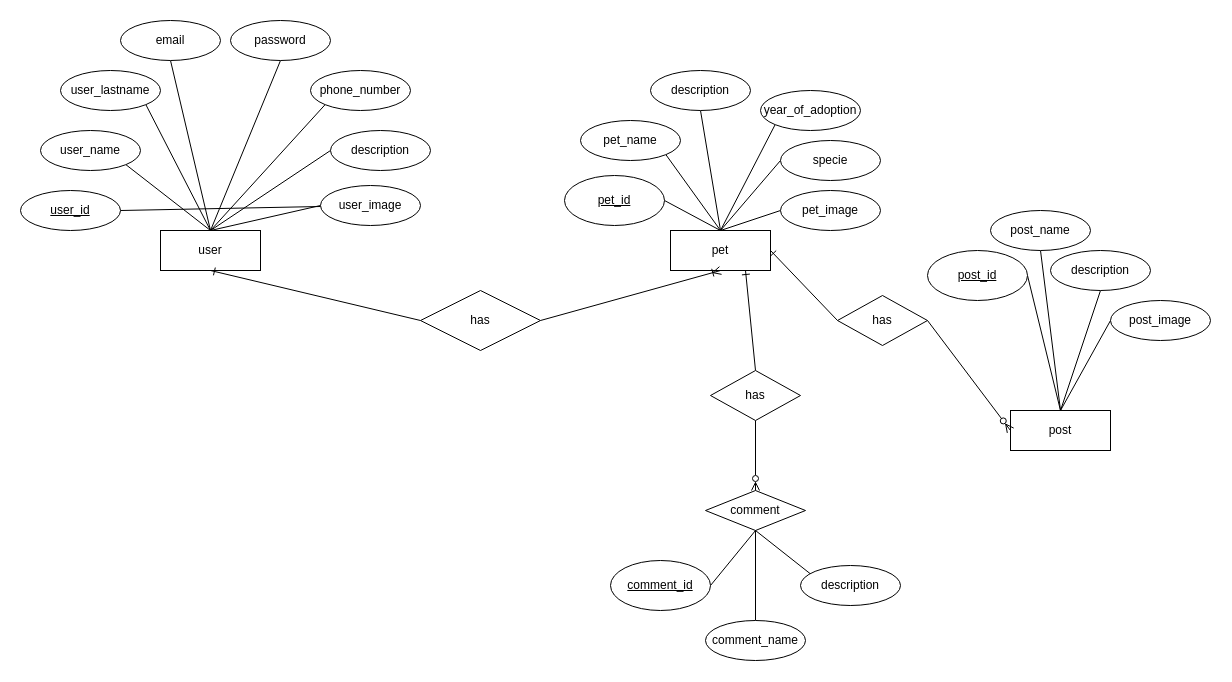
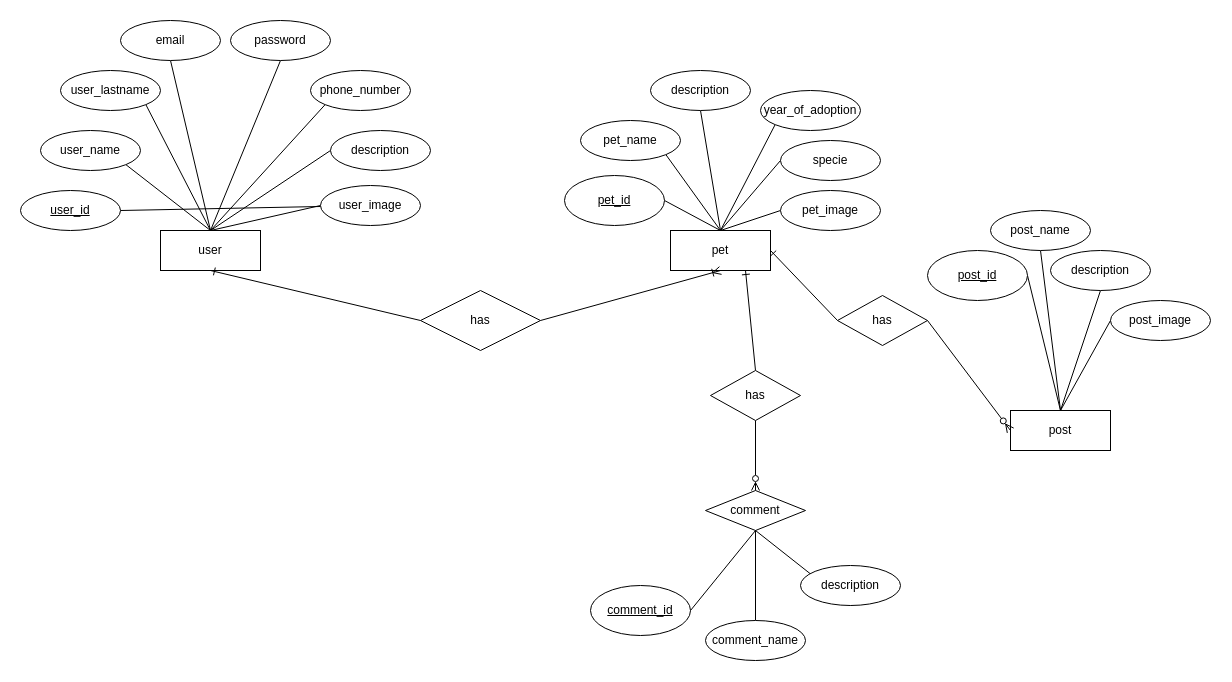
(661, 586) -> (641, 611)
